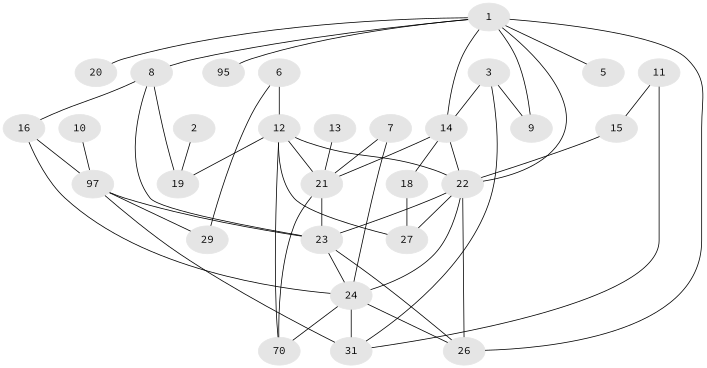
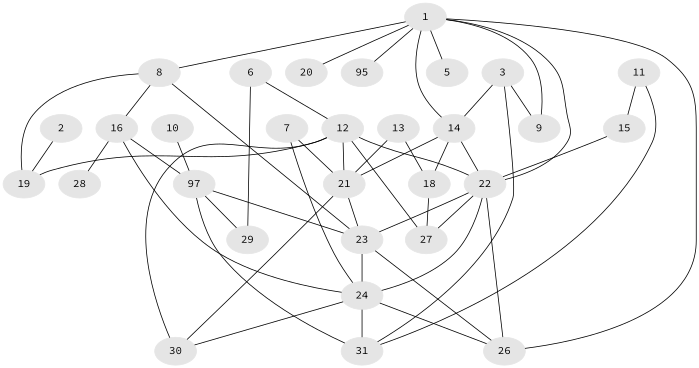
none -> (417, 162)
none -> (80, 184)
(279, 351) -> (176, 351)
